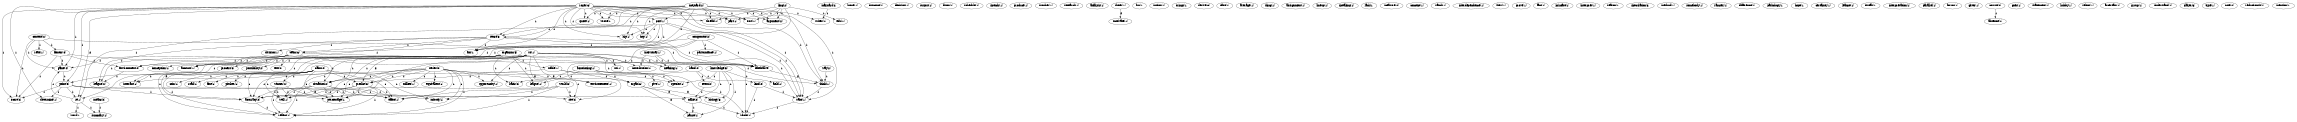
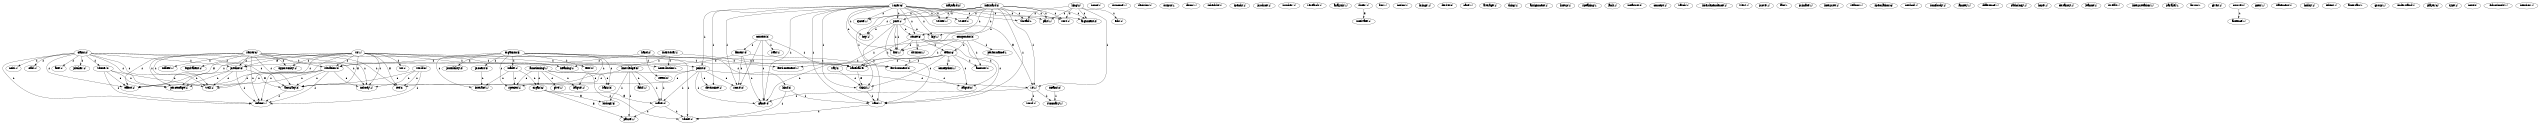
(342, 53) -> none
none -> (379, 65)
(63, 76) -> (714, 99)
